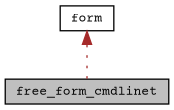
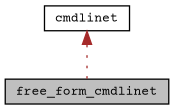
(87, 18) -> (87, 18)
